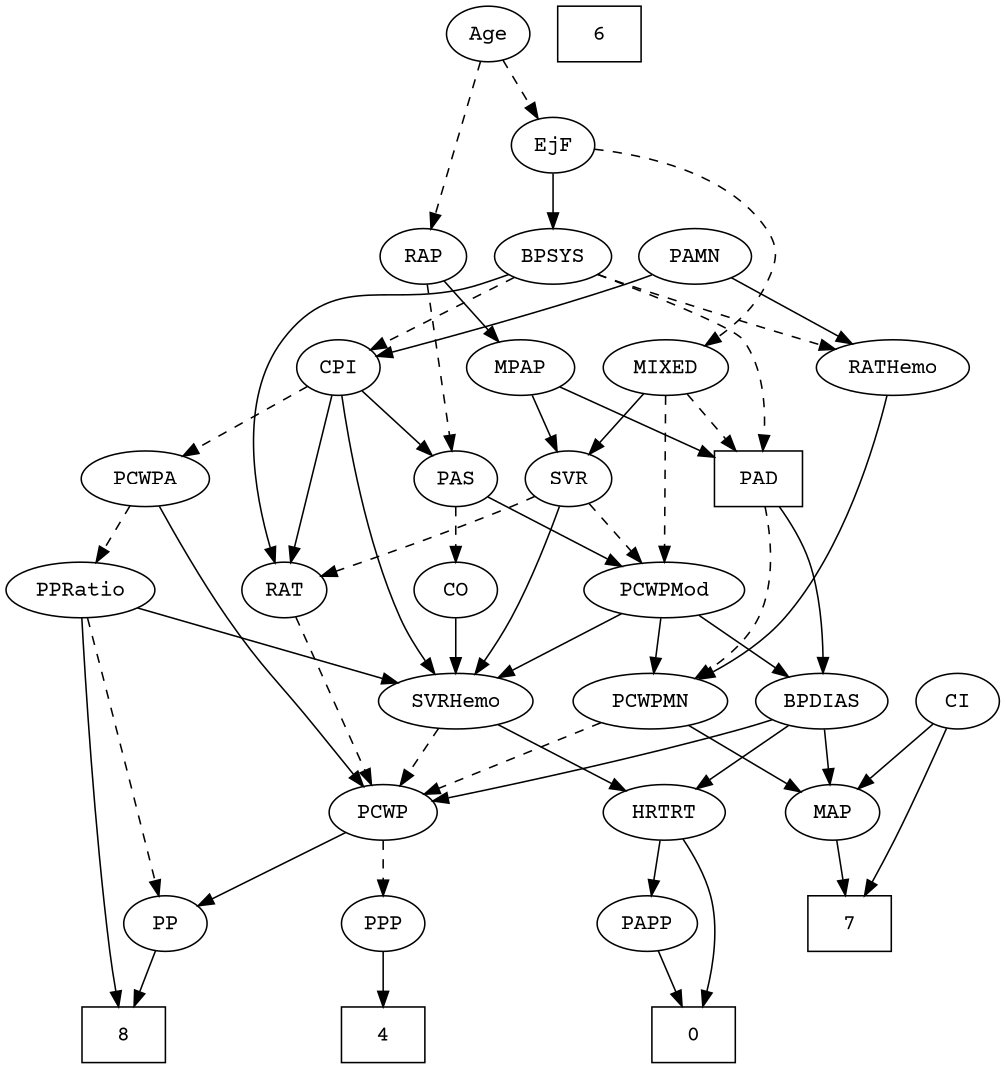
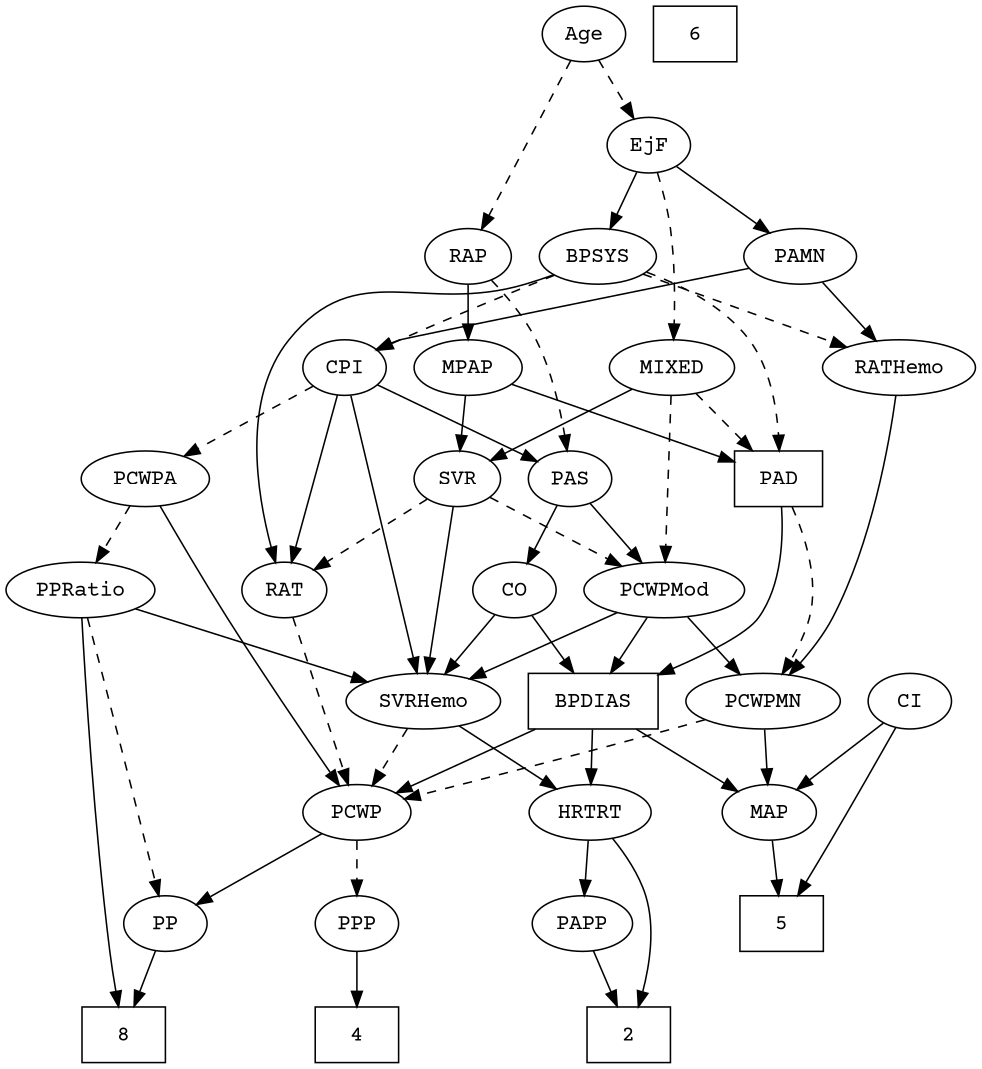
none -> (717, 195)
(456, 518) -> (542, 535)
none -> (546, 634)
(822, 701) -> (593, 701)
(850, 924) -> (782, 924)
(694, 1035) -> (629, 1035)
